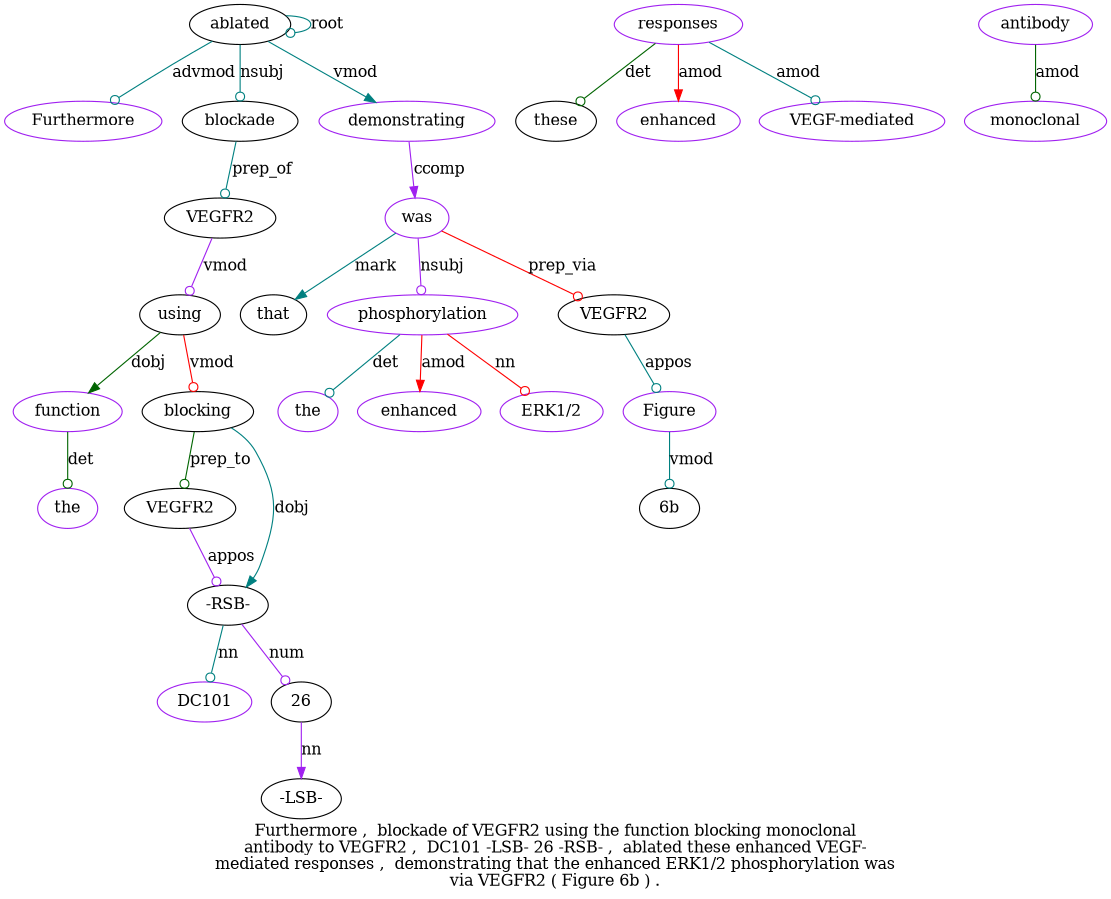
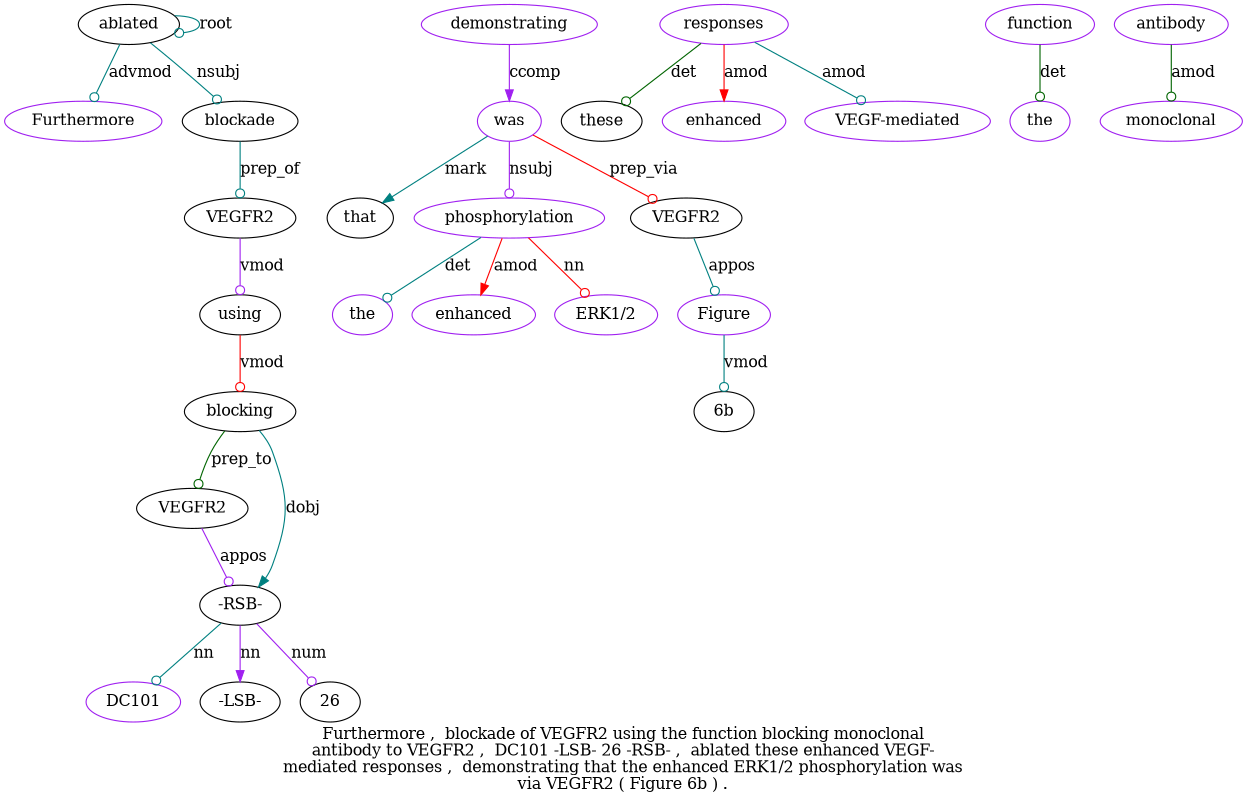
(317, 69) -> none
(129, 359) -> none
(301, 745) -> (240, 648)
